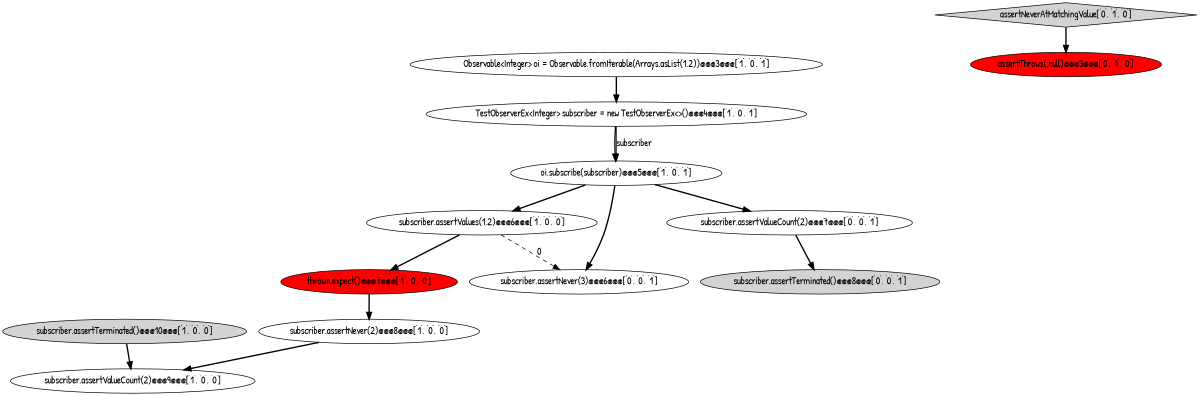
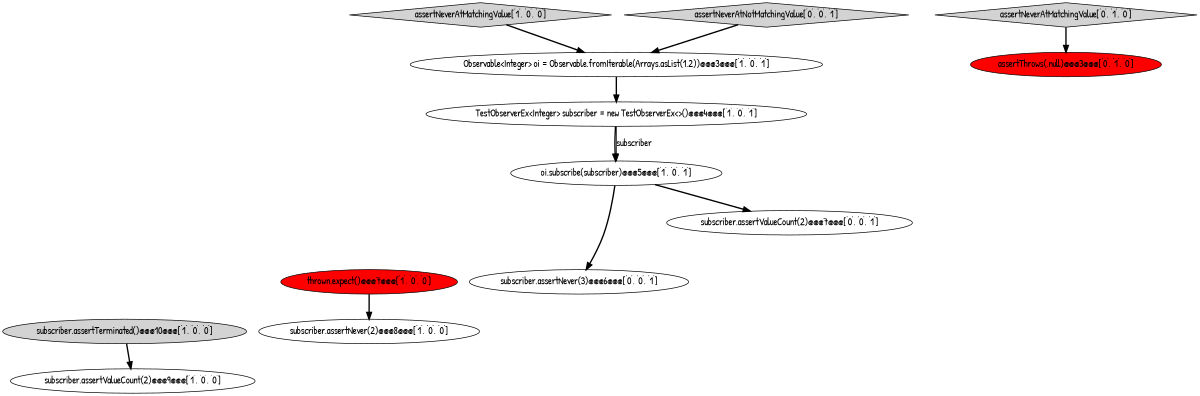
none -> (481, 15)
none -> (766, 15)
(482, 223) -> none
(820, 282) -> none
(255, 355) -> none
